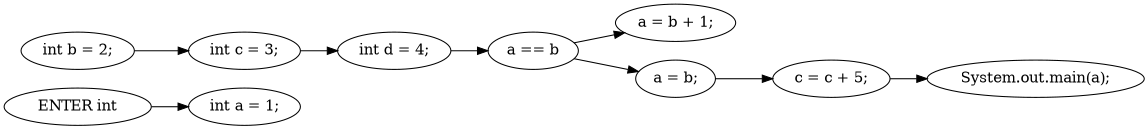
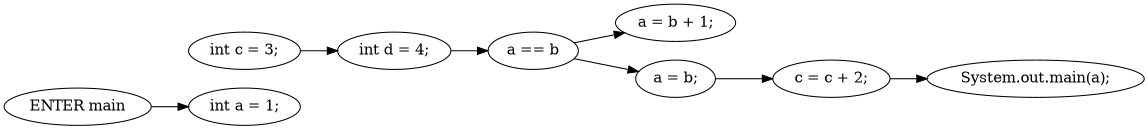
(78, 51) -> none
(831, 79) -> (831, 79)
(78, 107) -> (78, 107)
